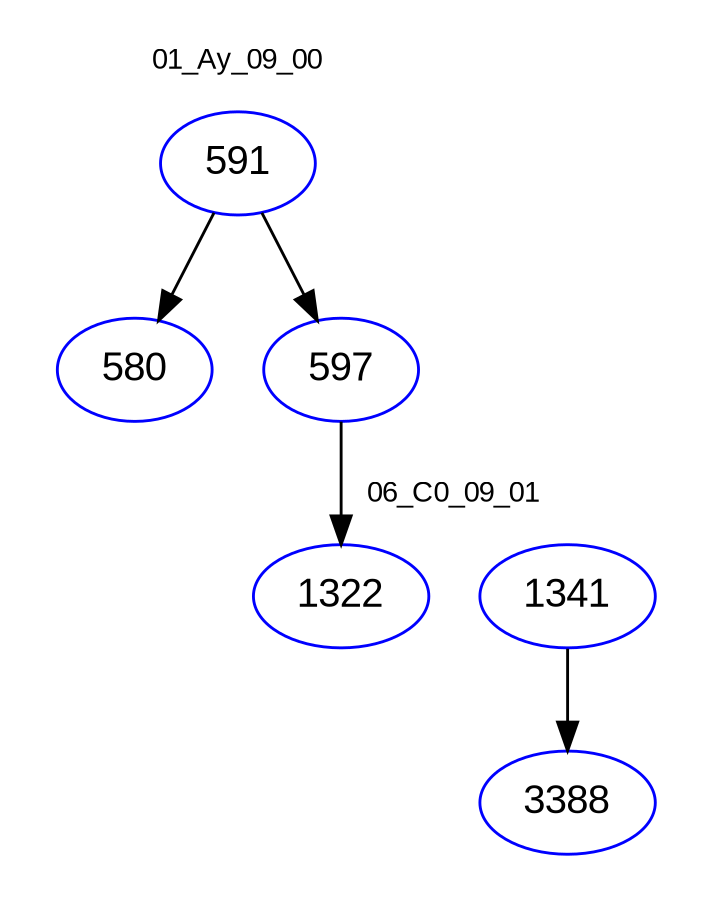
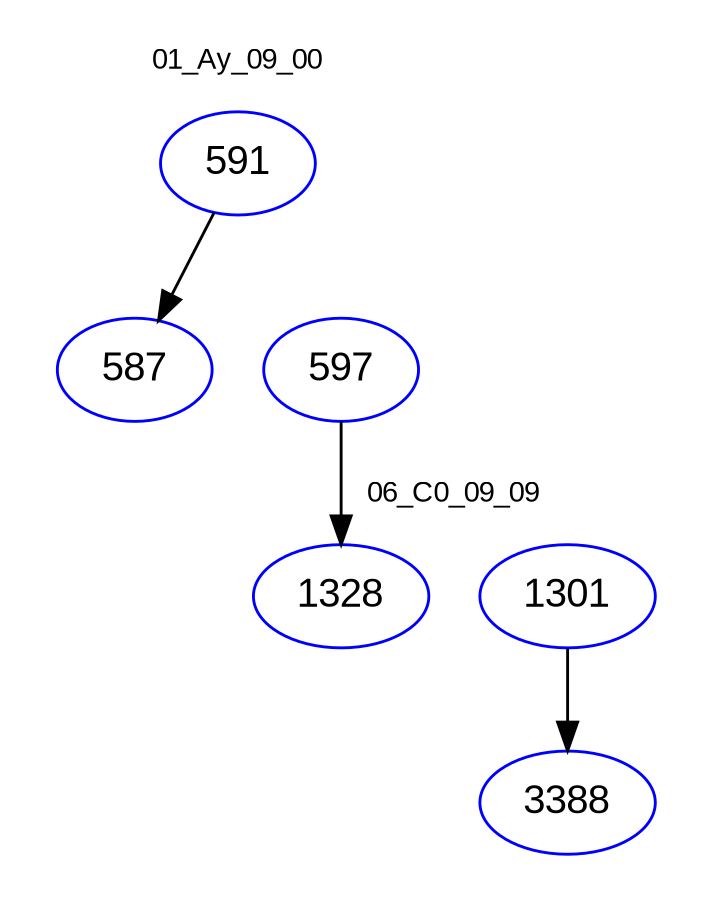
(283, 254) -> none
(135, 370) -> (135, 370)
(454, 494) -> (454, 494)
(341, 596) -> (341, 596)
(568, 596) -> (568, 596)
